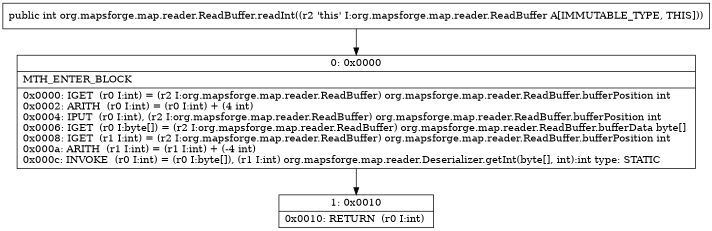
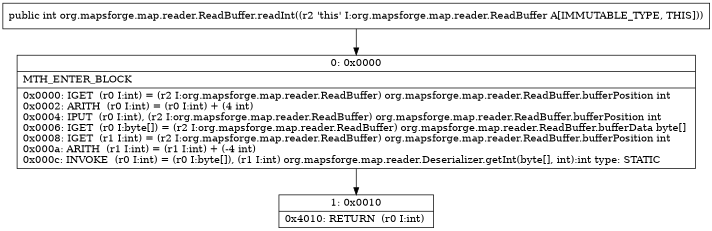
(356, 219) -> (356, 219)
